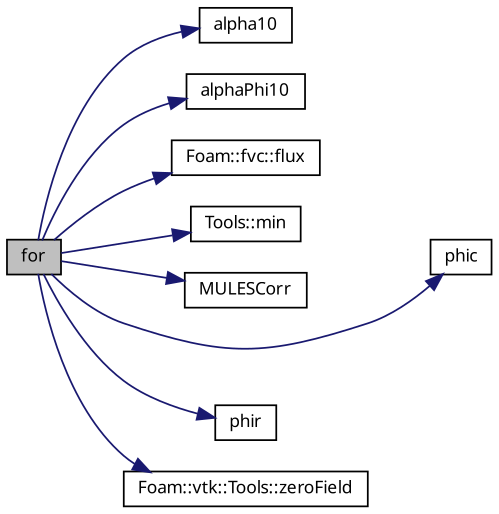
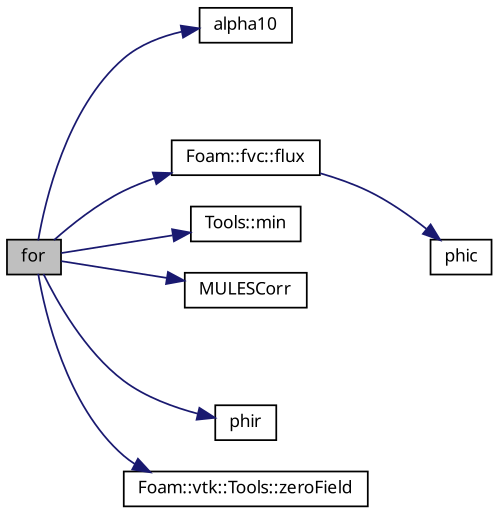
(246, 92) -> none
(238, 348) -> (376, 195)
